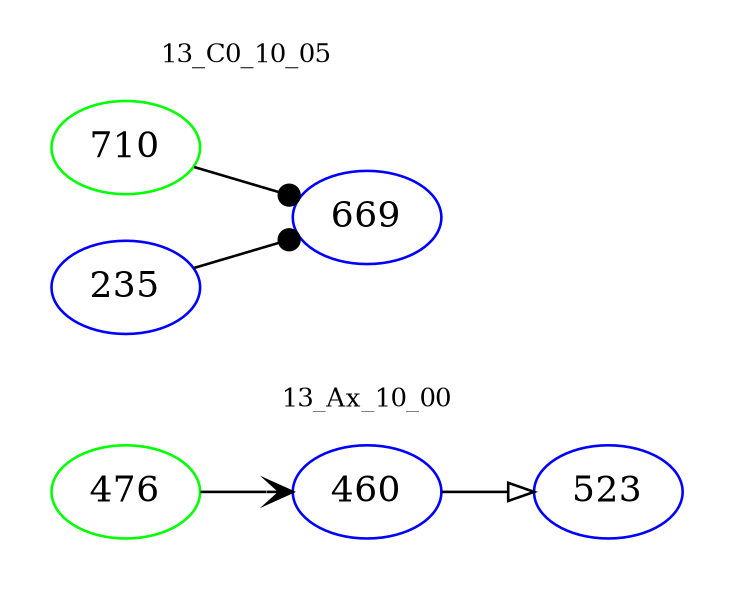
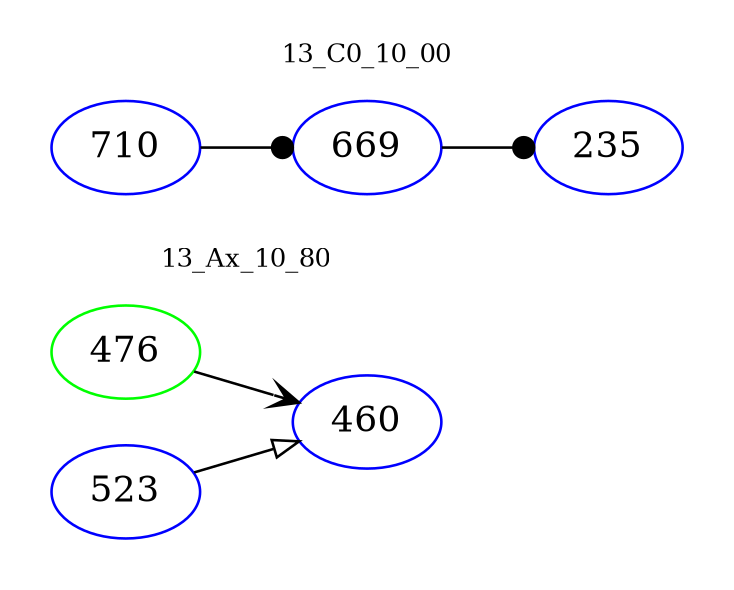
(246, 56) -> (367, 56)
(126, 148) -> (126, 148)
(236, 255) -> (477, 148)
(367, 400) -> (246, 260)
(475, 492) -> (234, 461)
